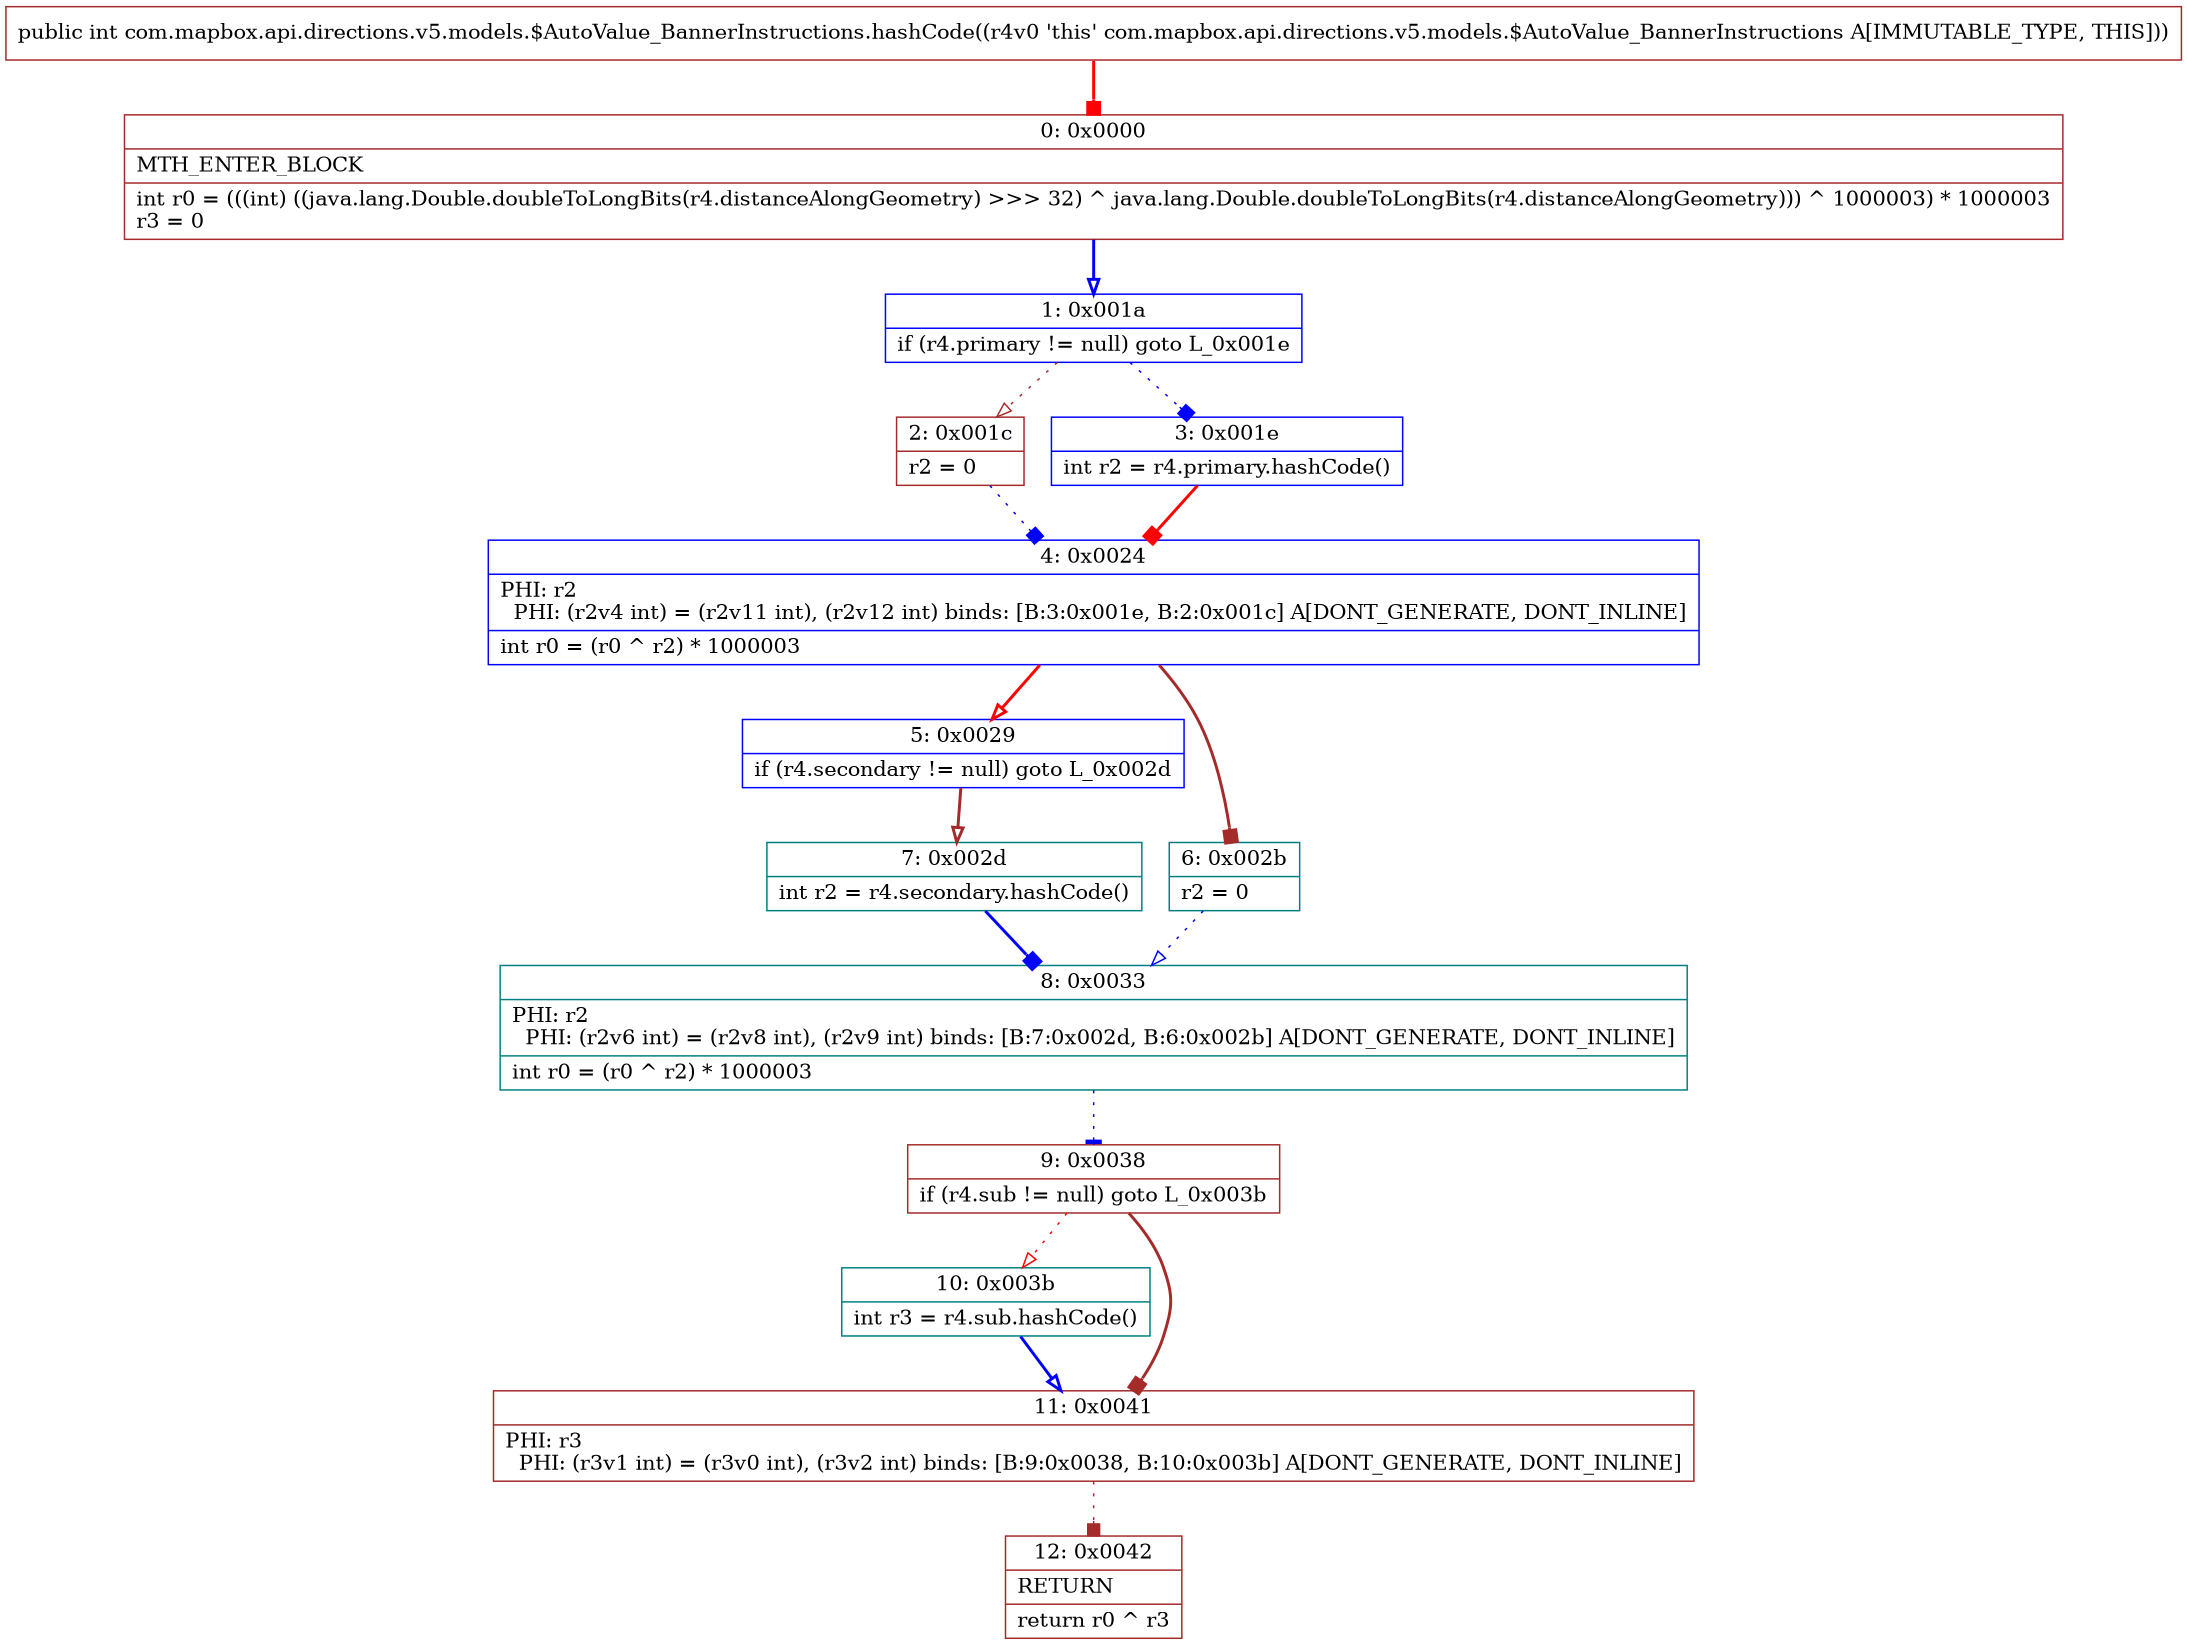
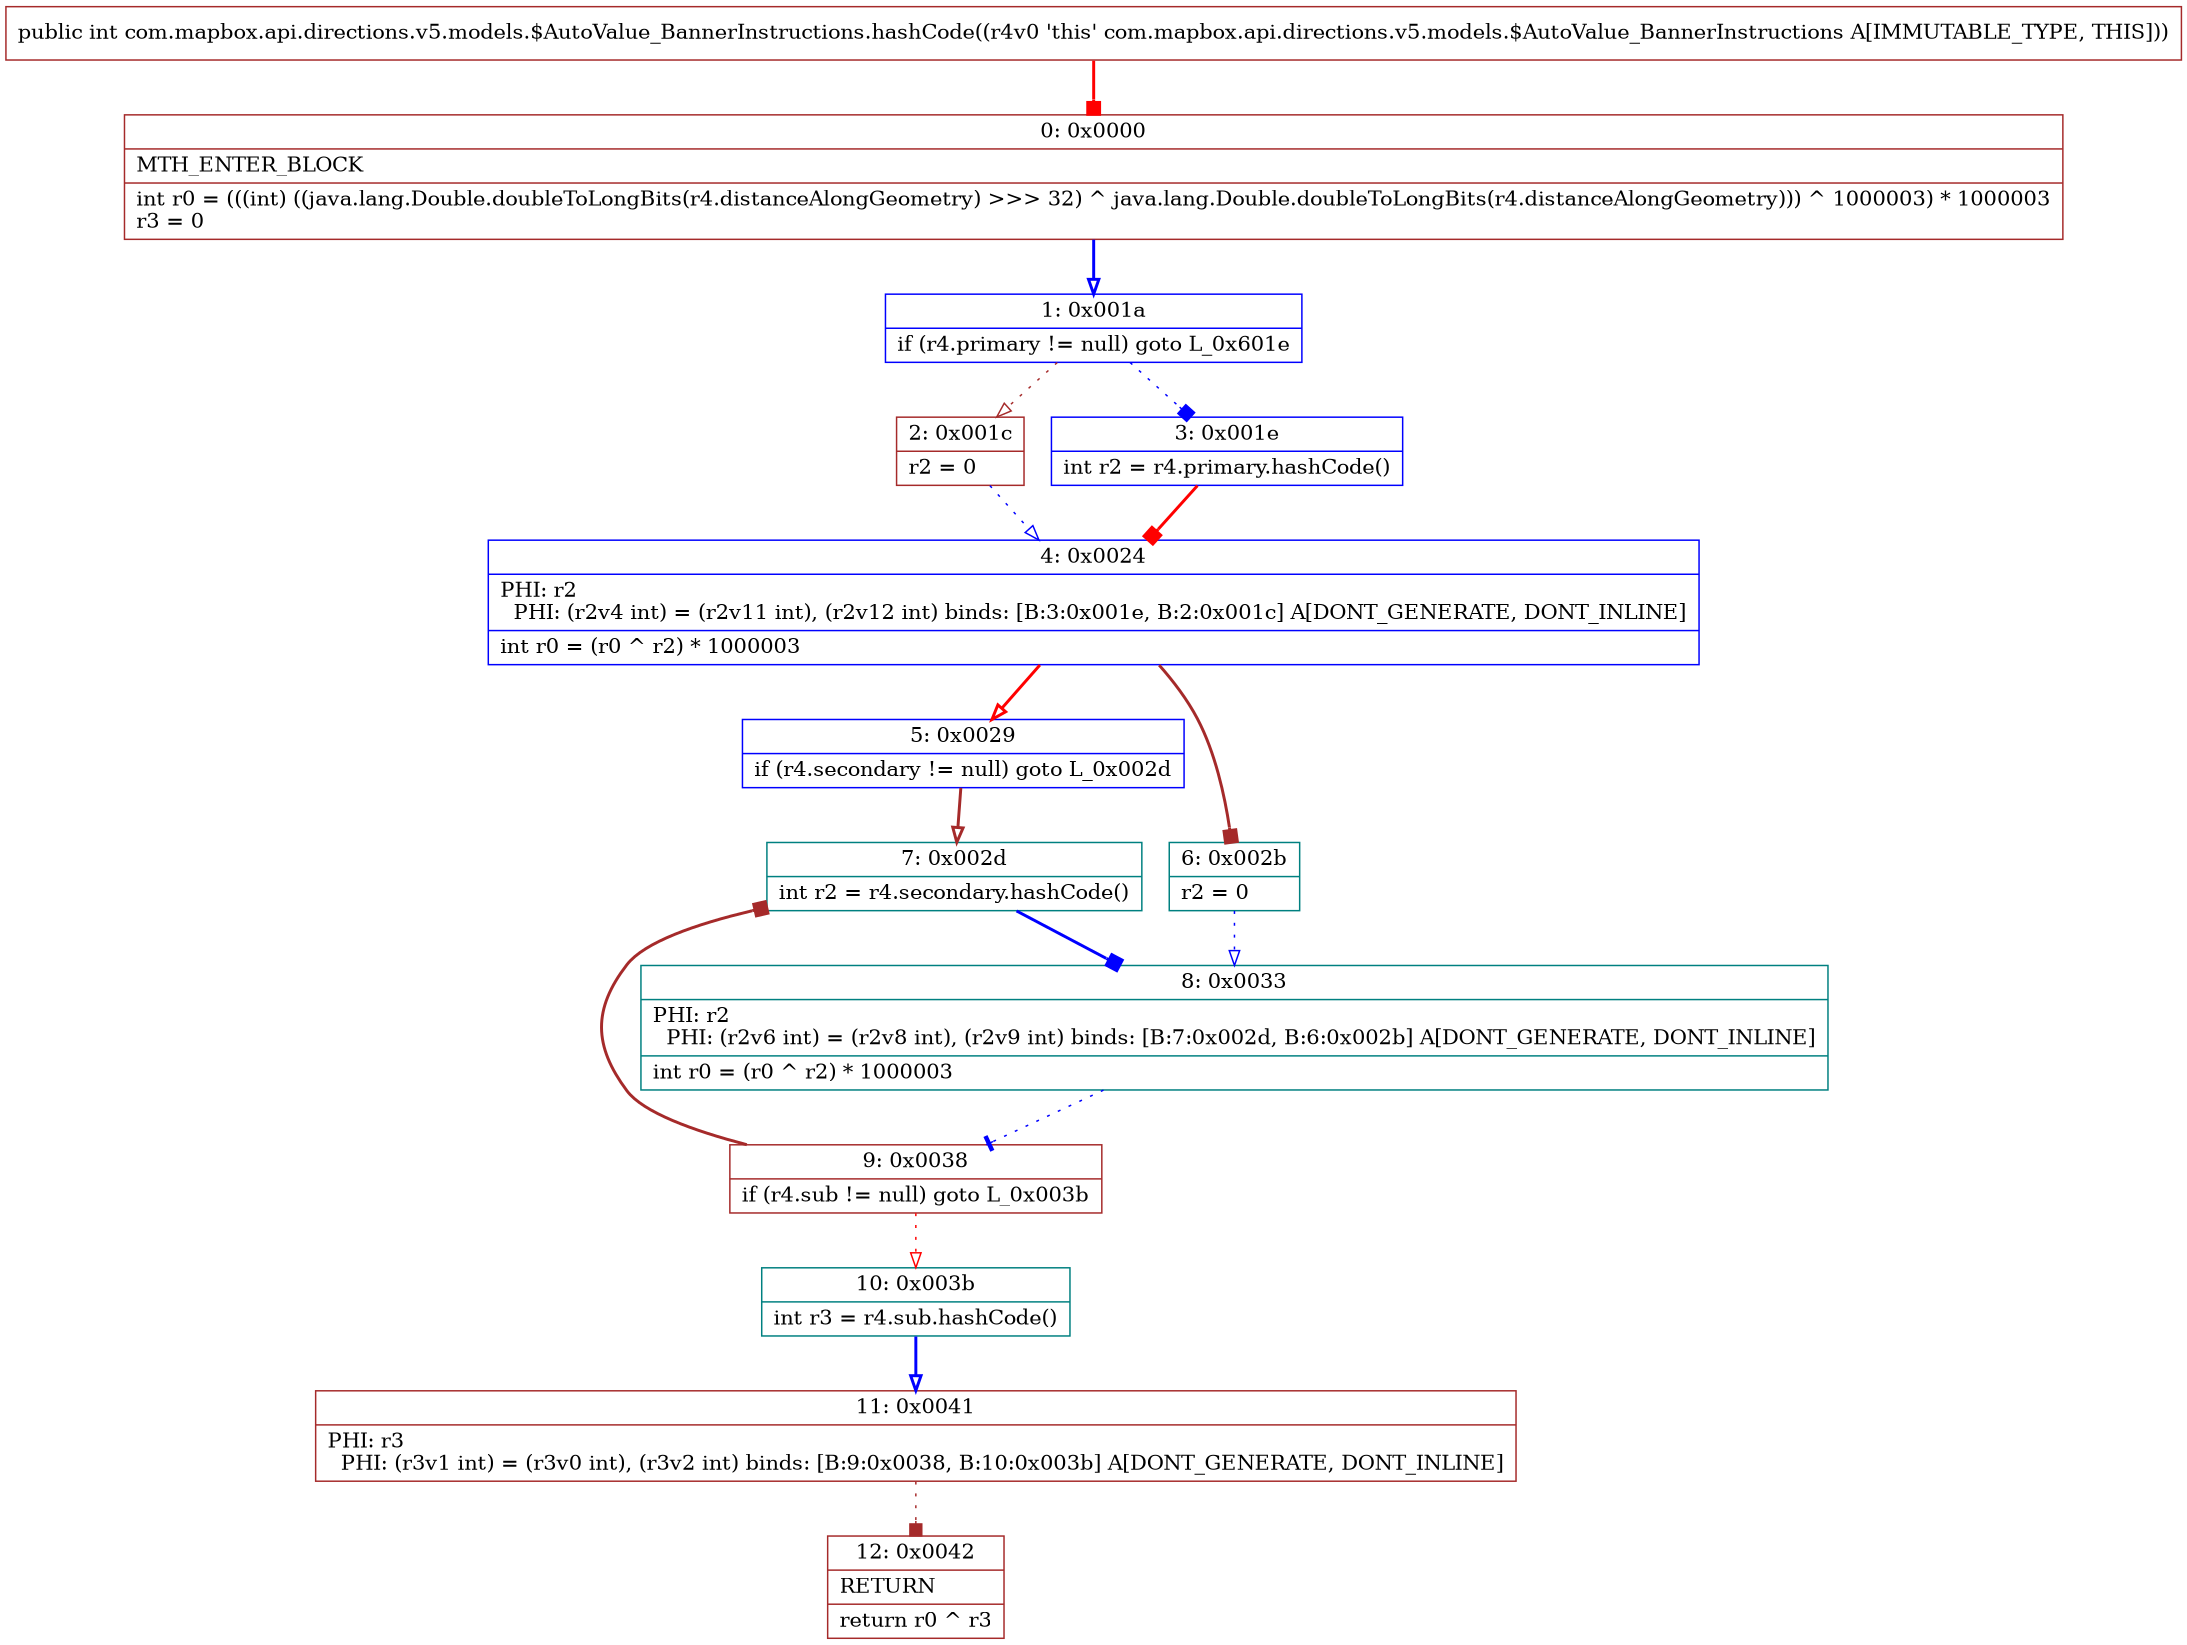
(1094, 345) -> (1094, 345)
(1009, 507) -> (1009, 507)
(1170, 1293) -> (602, 1025)
